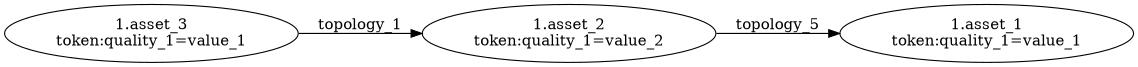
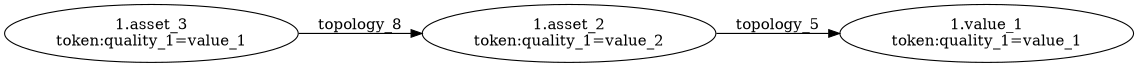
(360, 25) -> (360, 25)
(987, 33) -> (987, 33)
